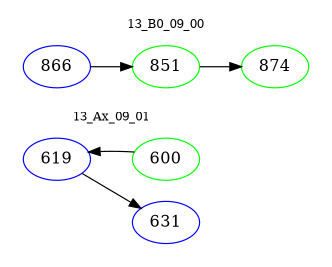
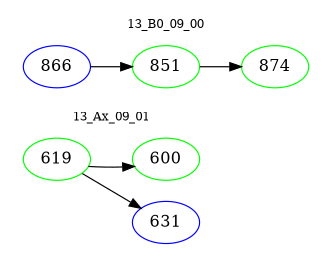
(117, 151) -> (105, 167)
(57, 159) -> (57, 159)
